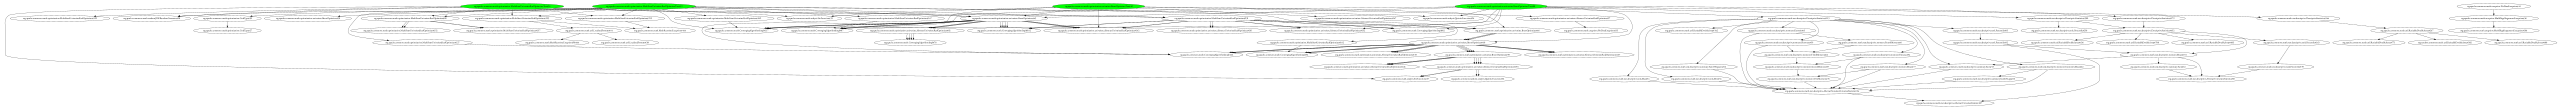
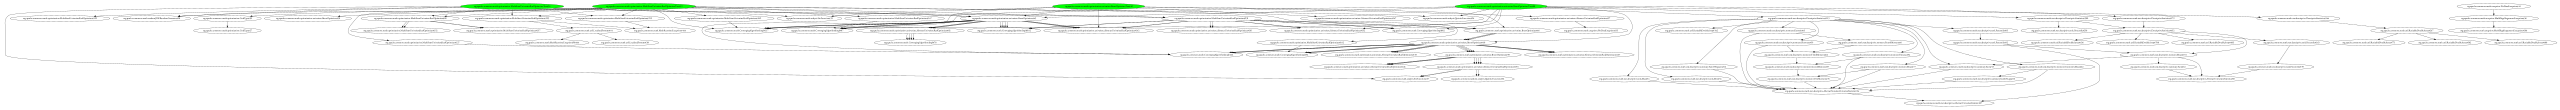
(2445, 43) -> (2445, 43)
